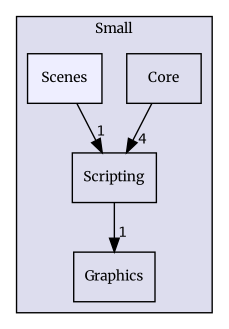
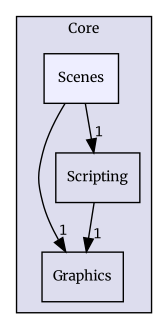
(114, 30) -> (84, 30)
(164, 79) -> none
none -> (39, 171)
